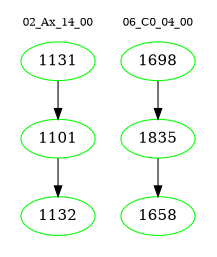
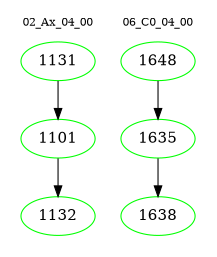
(58, 23) -> (58, 23)
(158, 61) -> (158, 61)
(158, 139) -> (158, 139)
(158, 216) -> (158, 216)
